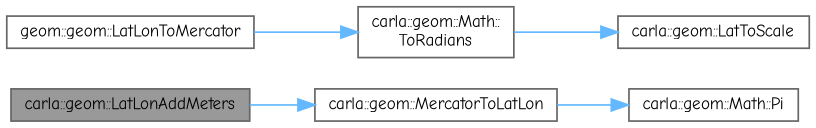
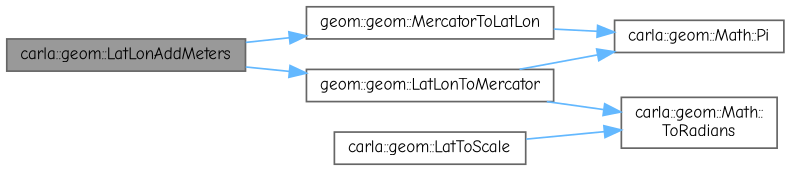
(557, 32) -> (565, 135)
none -> (558, 62)
none -> (268, 69)
(436, 105) -> (430, 23)
